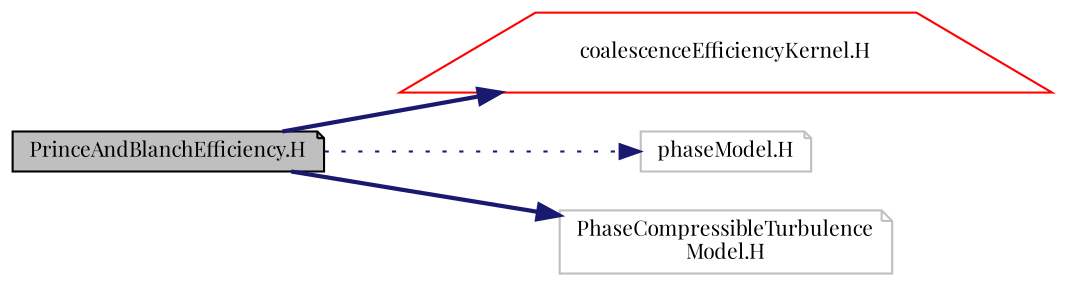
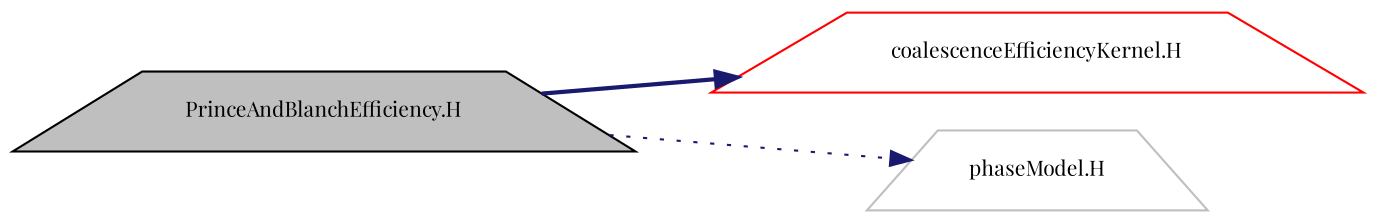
(168, 152) -> (324, 112)
(726, 152) -> (1037, 170)
(726, 242) -> none
